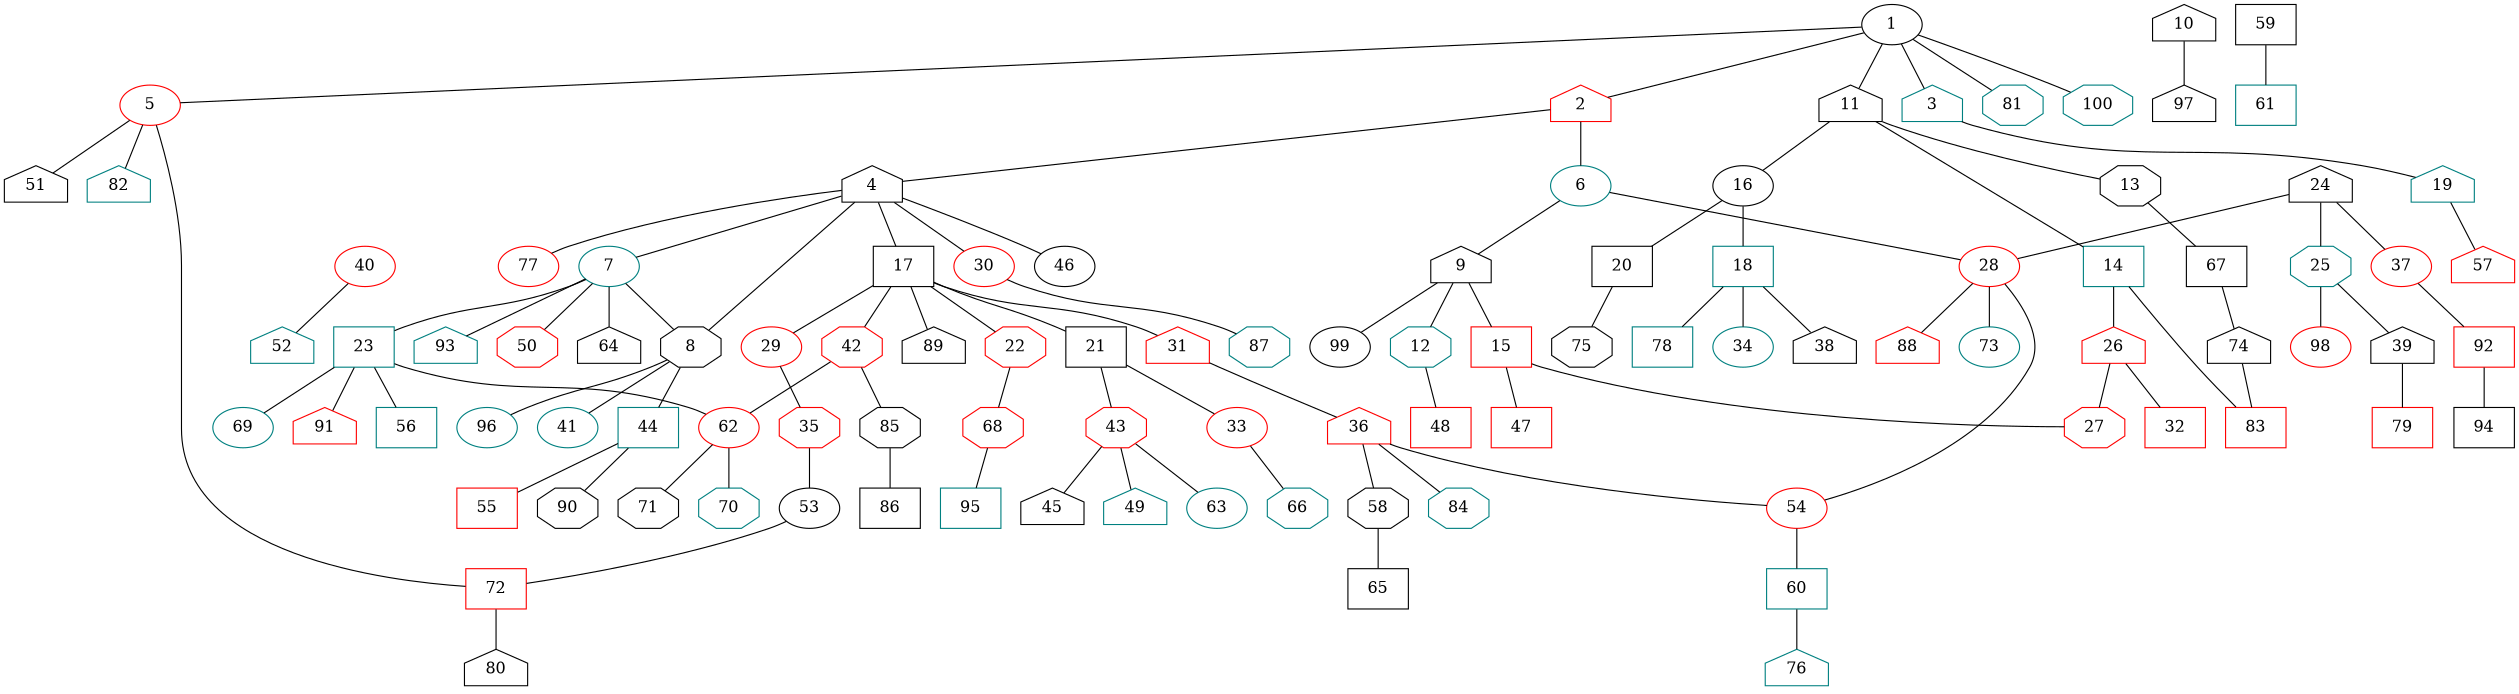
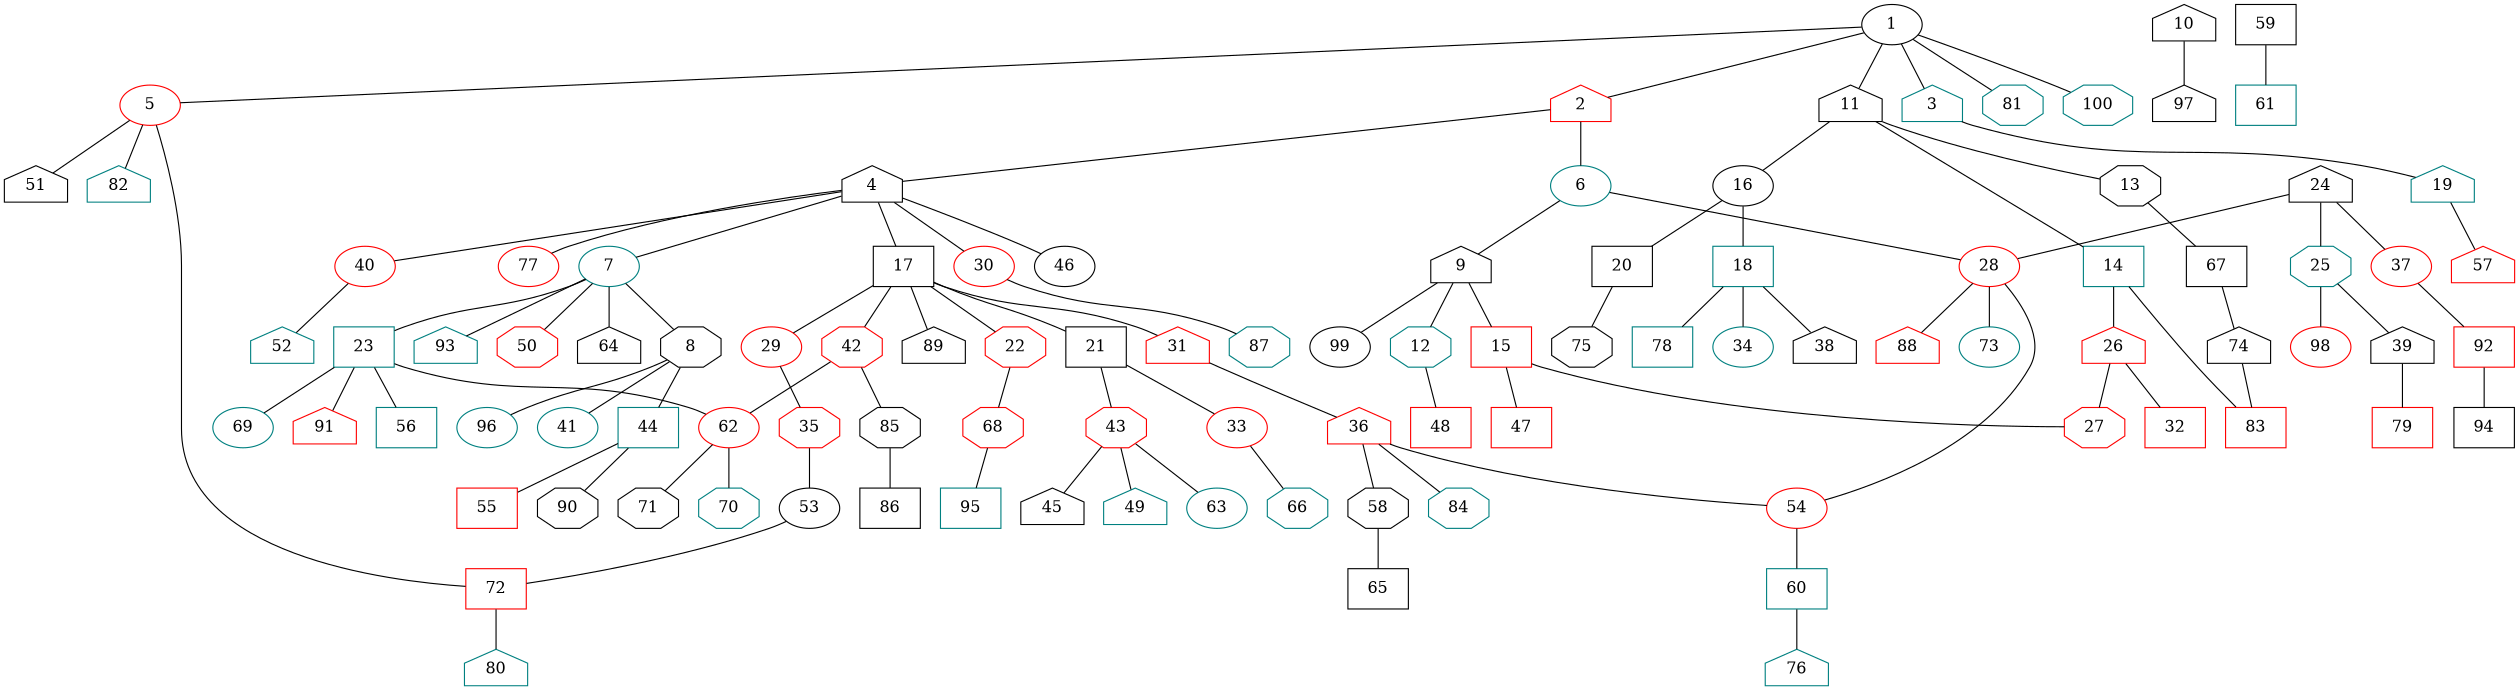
(782, 266) -> (596, 230)
(496, 669) -> (496, 669)
